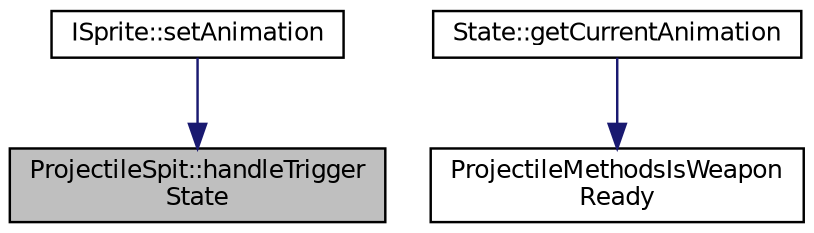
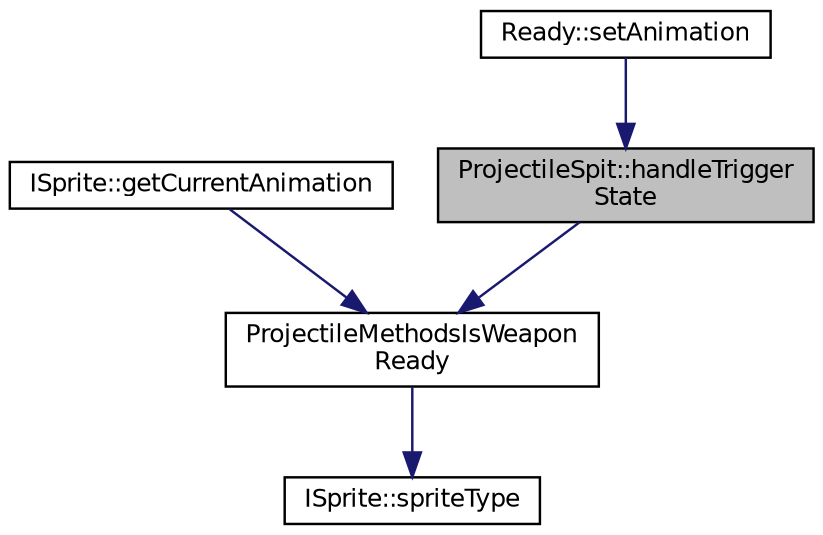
(198, 34) -> (626, 34)
(617, 34) -> (201, 185)
none -> (529, 260)
none -> (412, 501)
